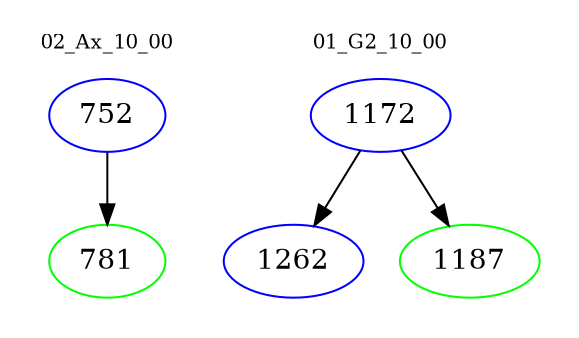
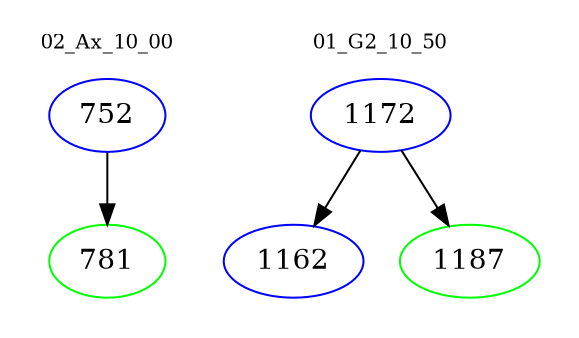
(381, 44) -> (381, 44)
(294, 261) -> (294, 261)
